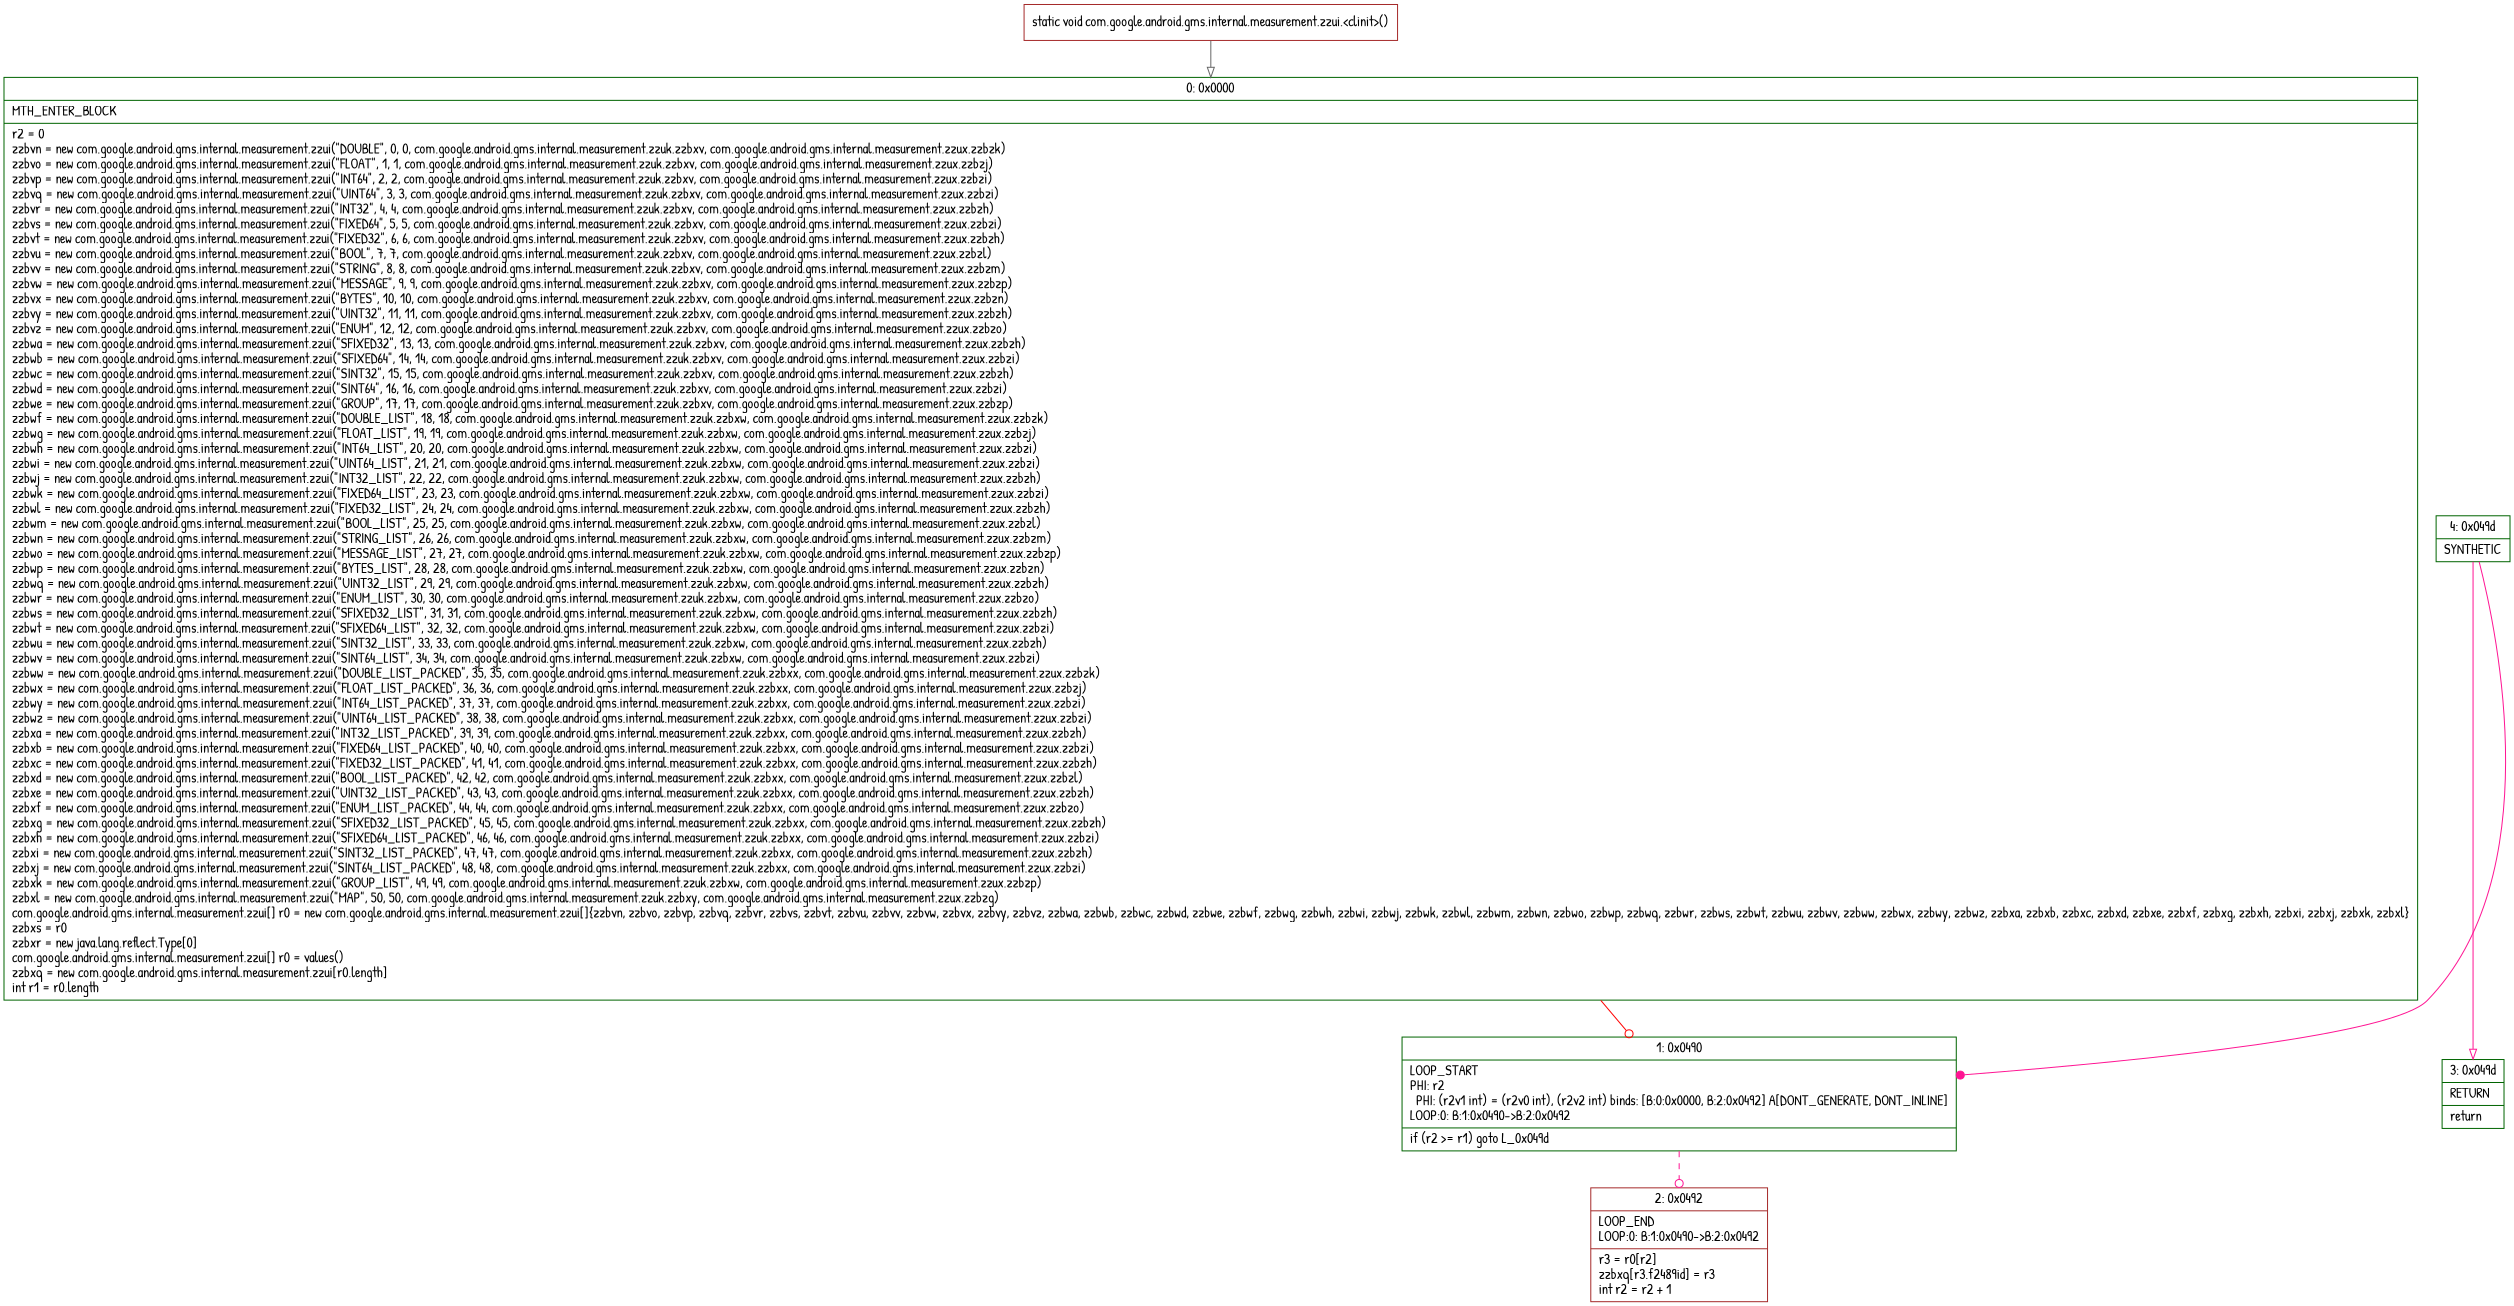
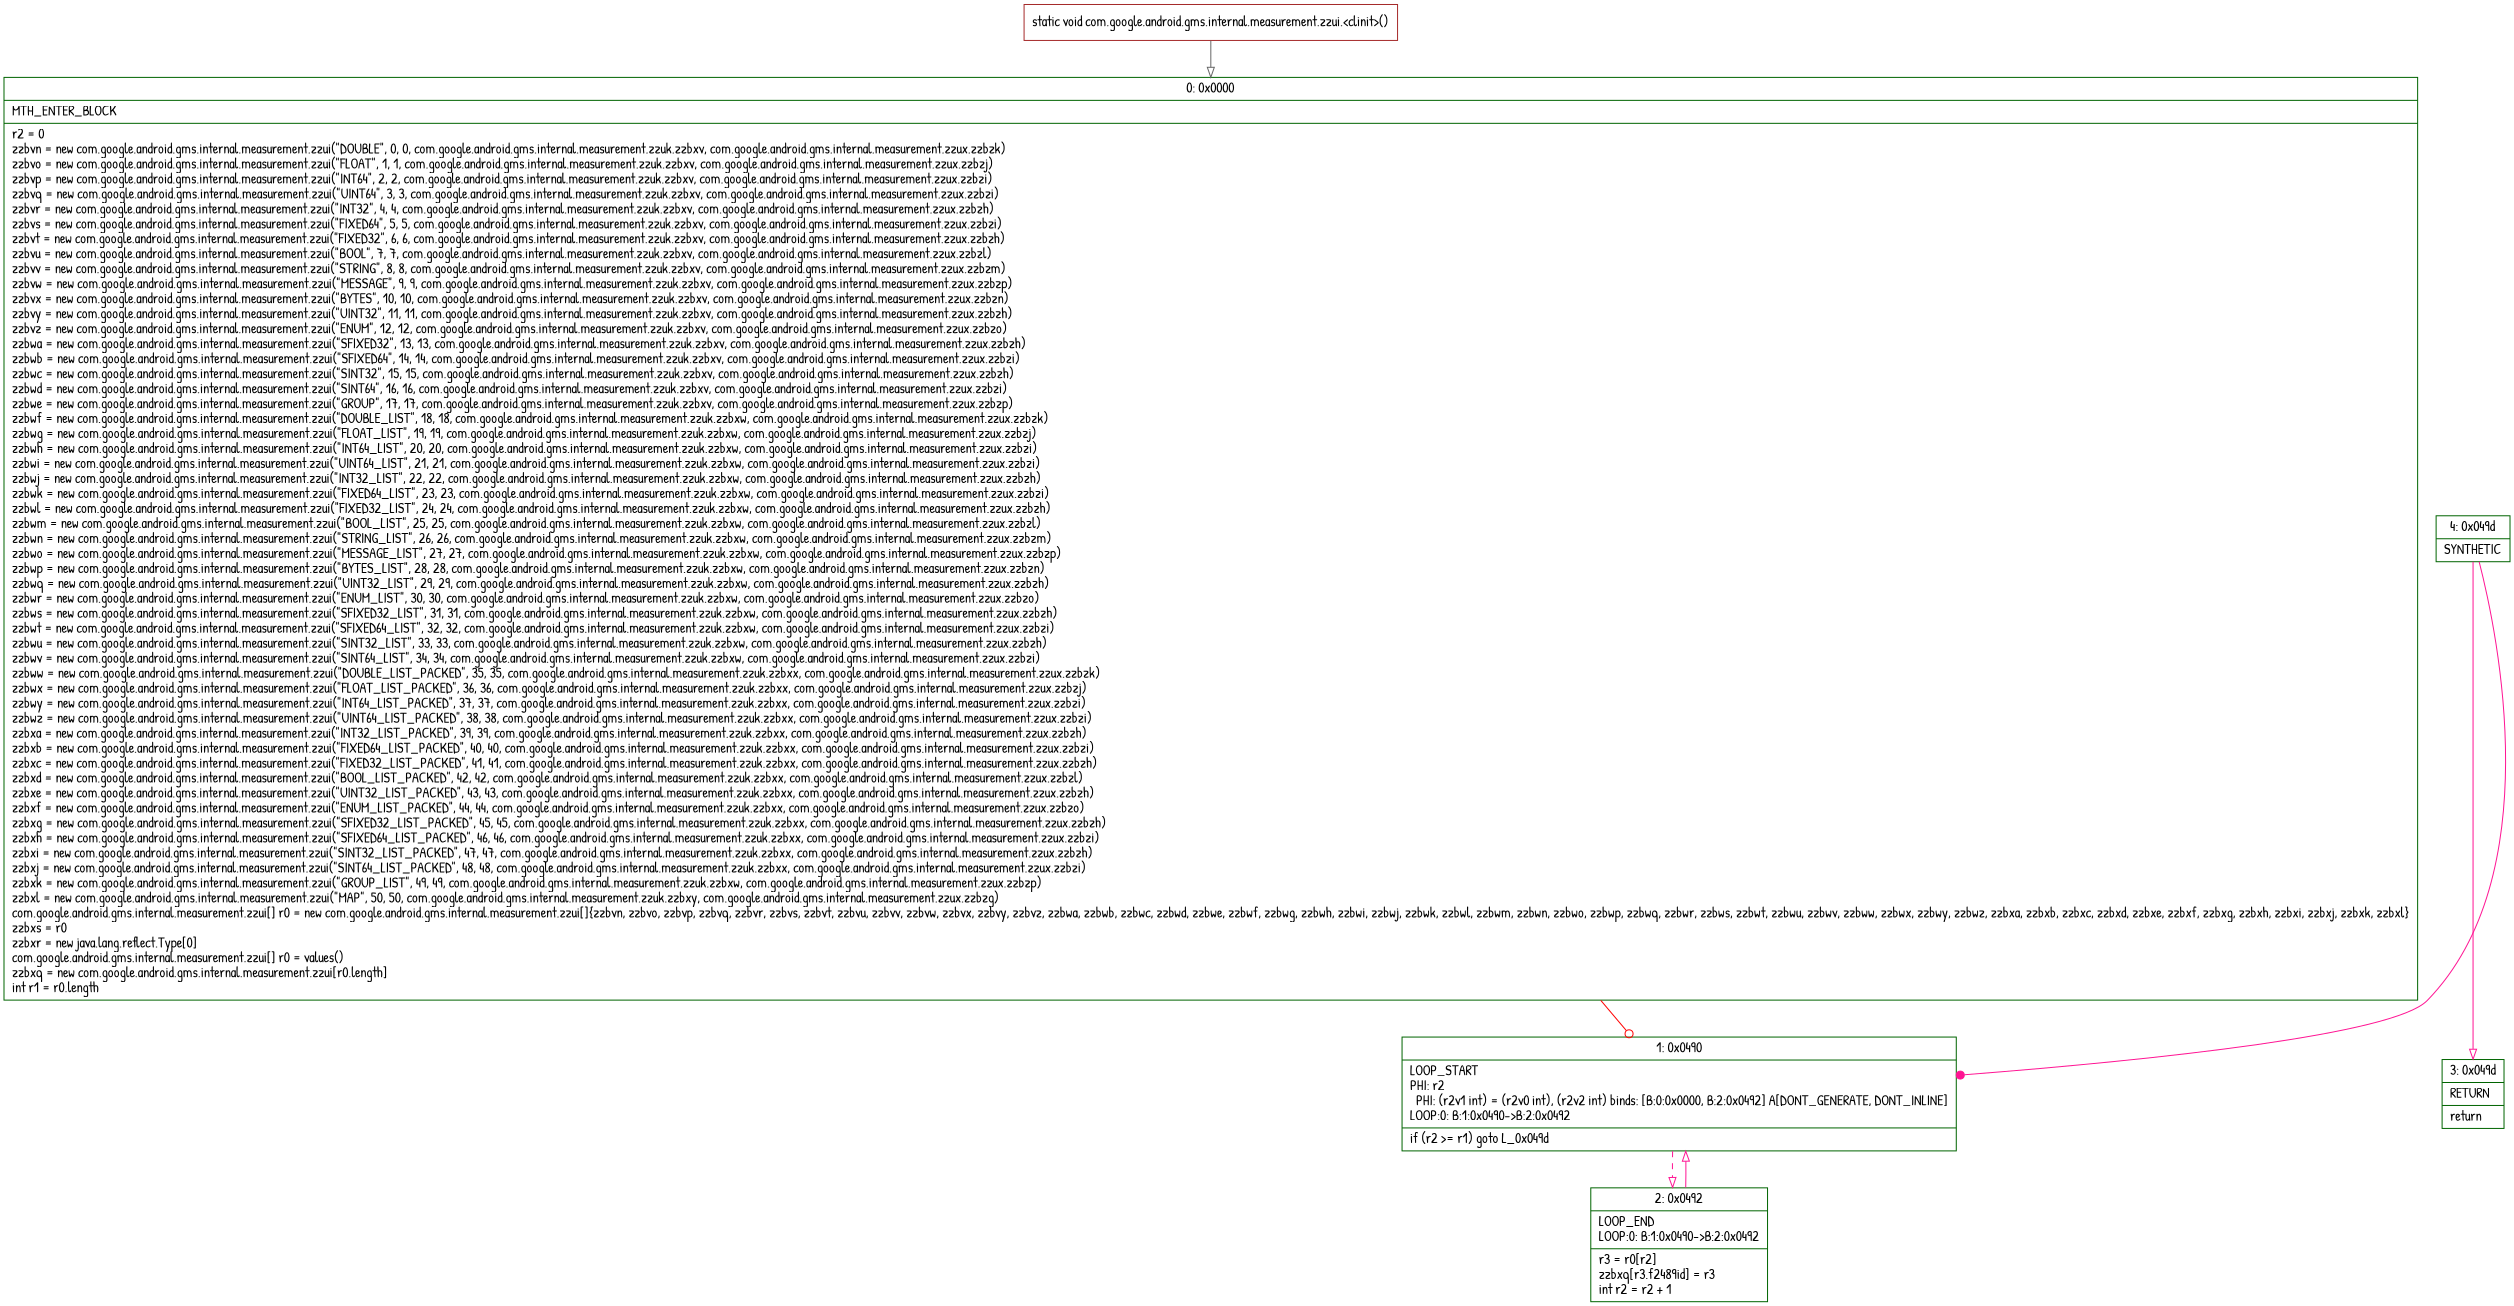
(1679, 1165) -> (1672, 1164)
none -> (1686, 1174)
(1679, 1245) -> (1679, 1245)
